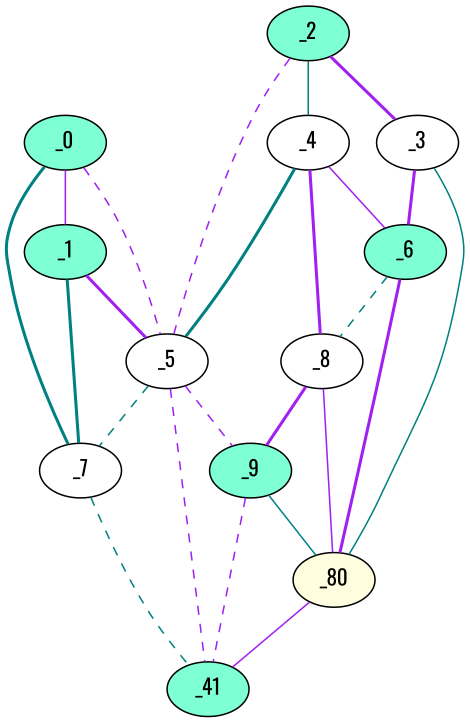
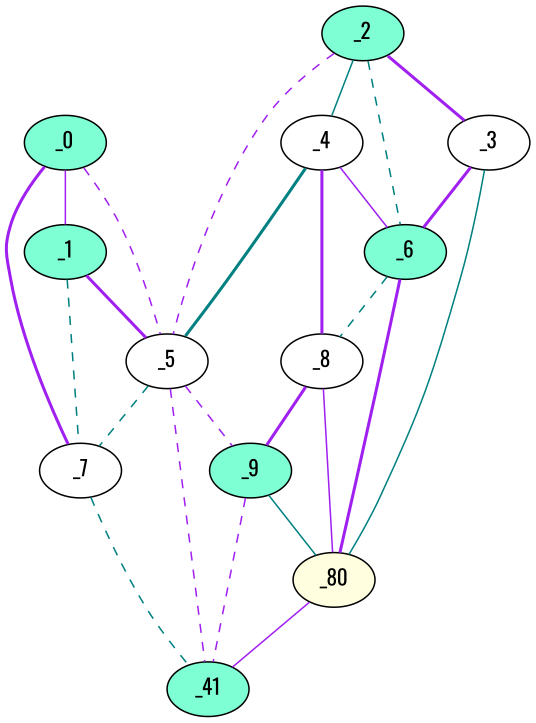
none -> (384, 143)
(16, 305) -> (16, 305)
(73, 361) -> (73, 361)
